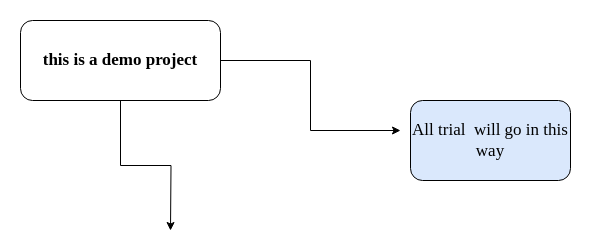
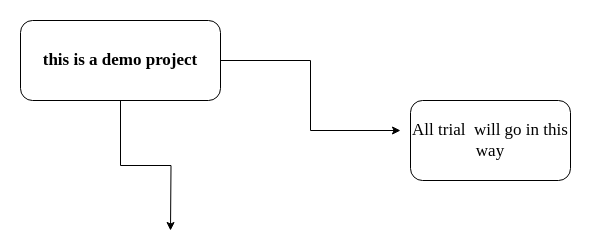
(491, 141) -> (491, 141)
